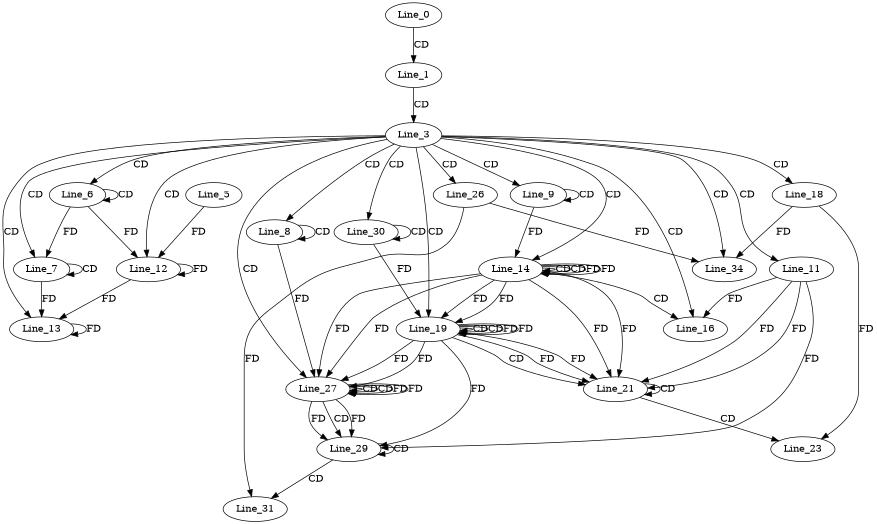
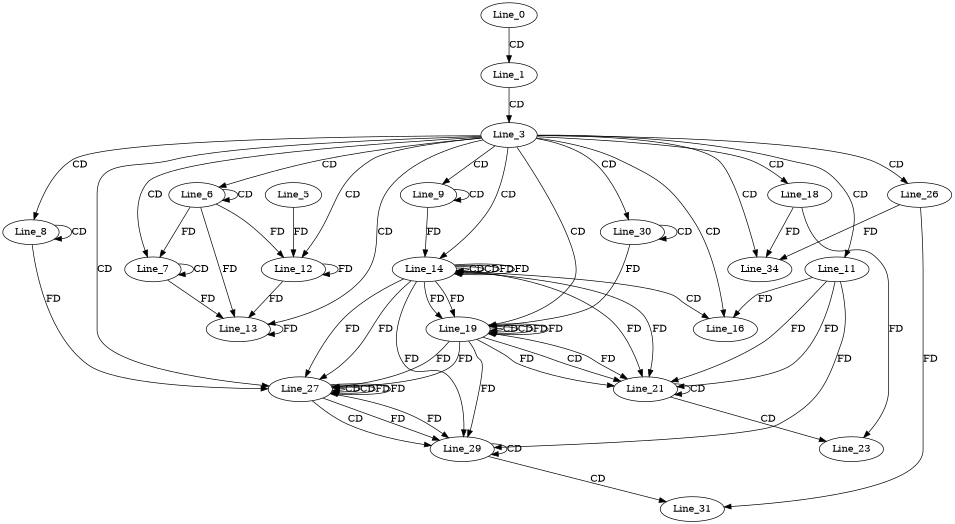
none -> (217, 259)
none -> (407, 367)
